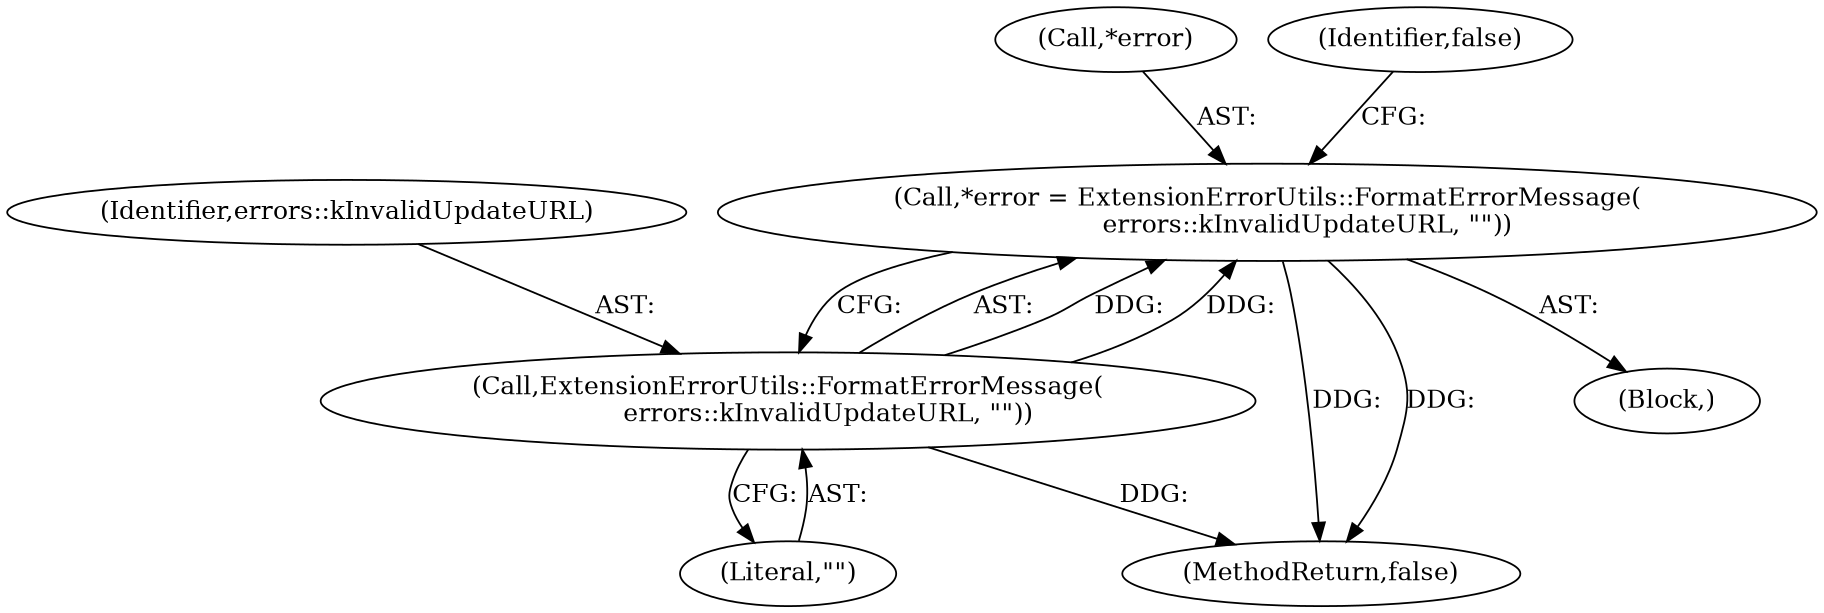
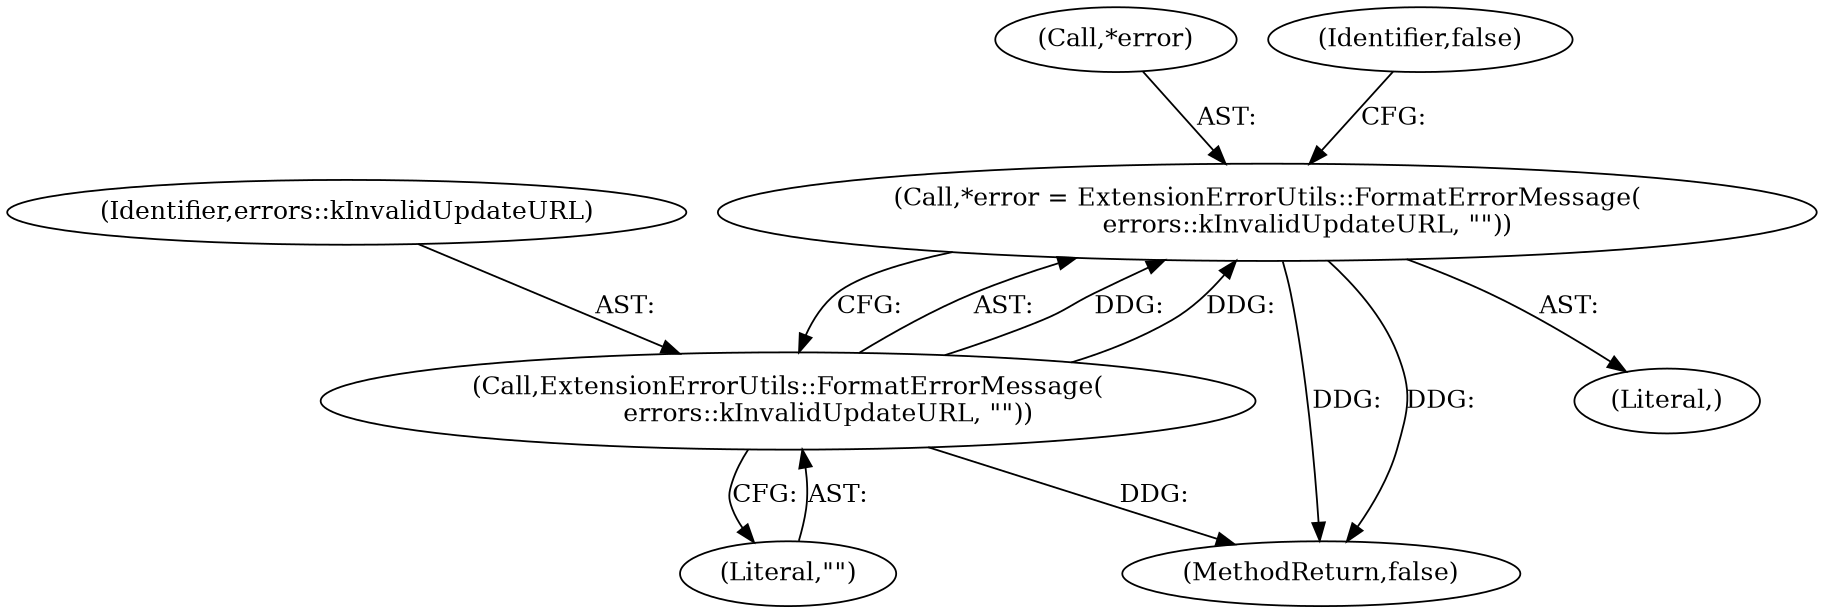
(1667, 401) -> (1667, 401)
